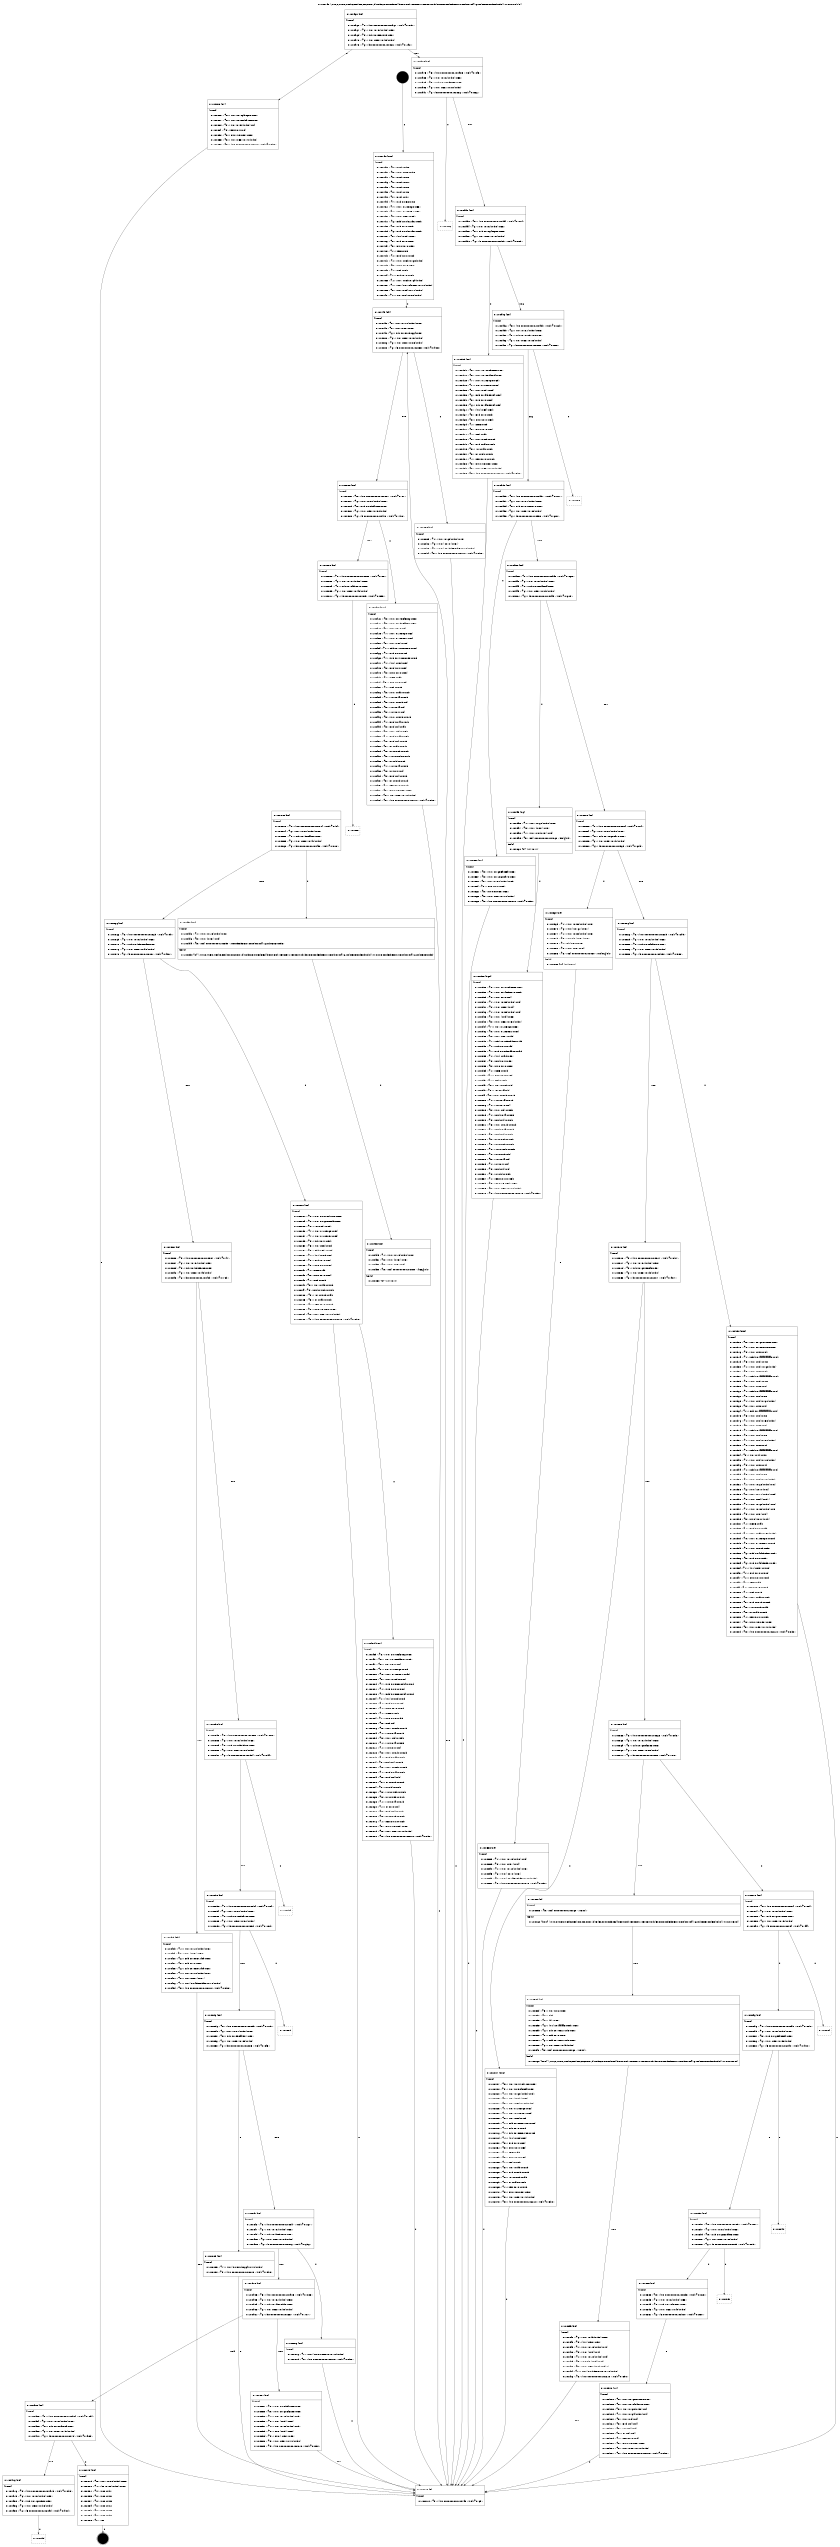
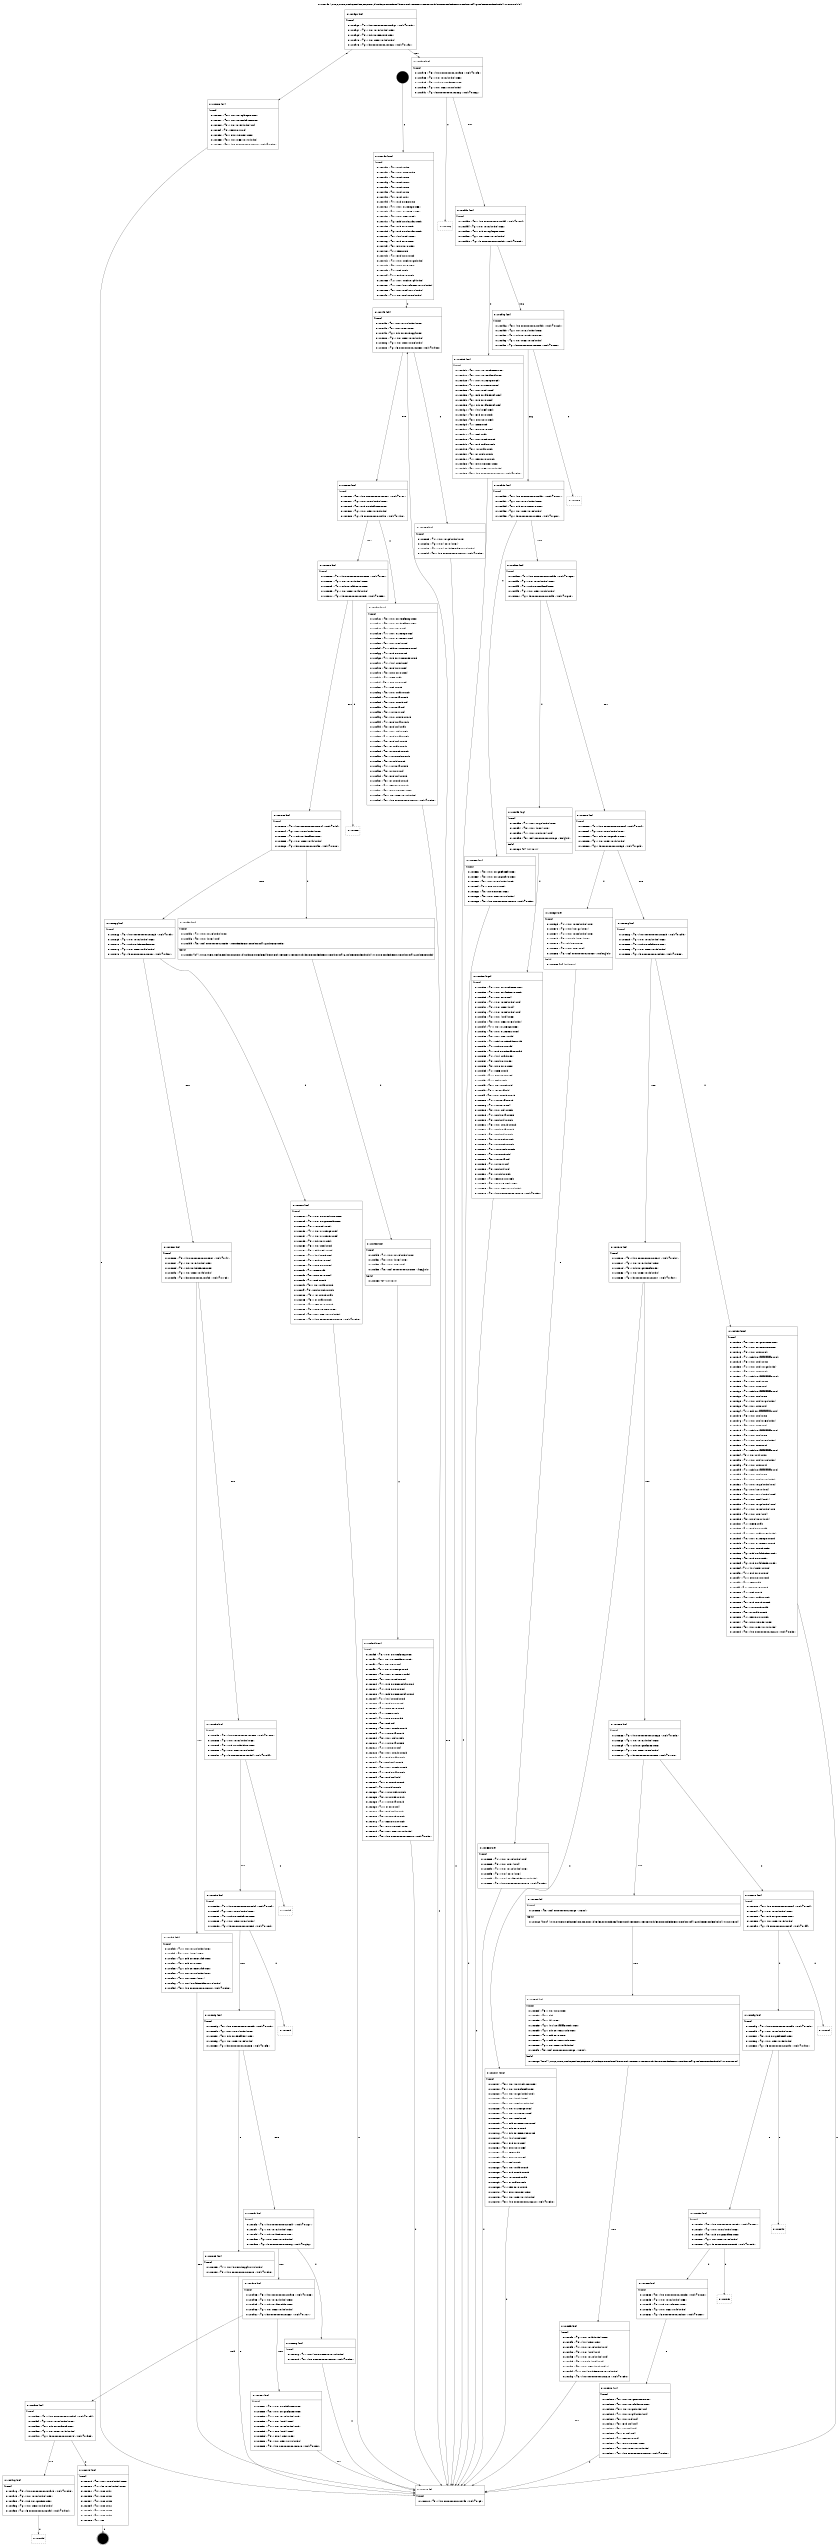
none -> (327, 705)
(382, 1480) -> (398, 1461)
